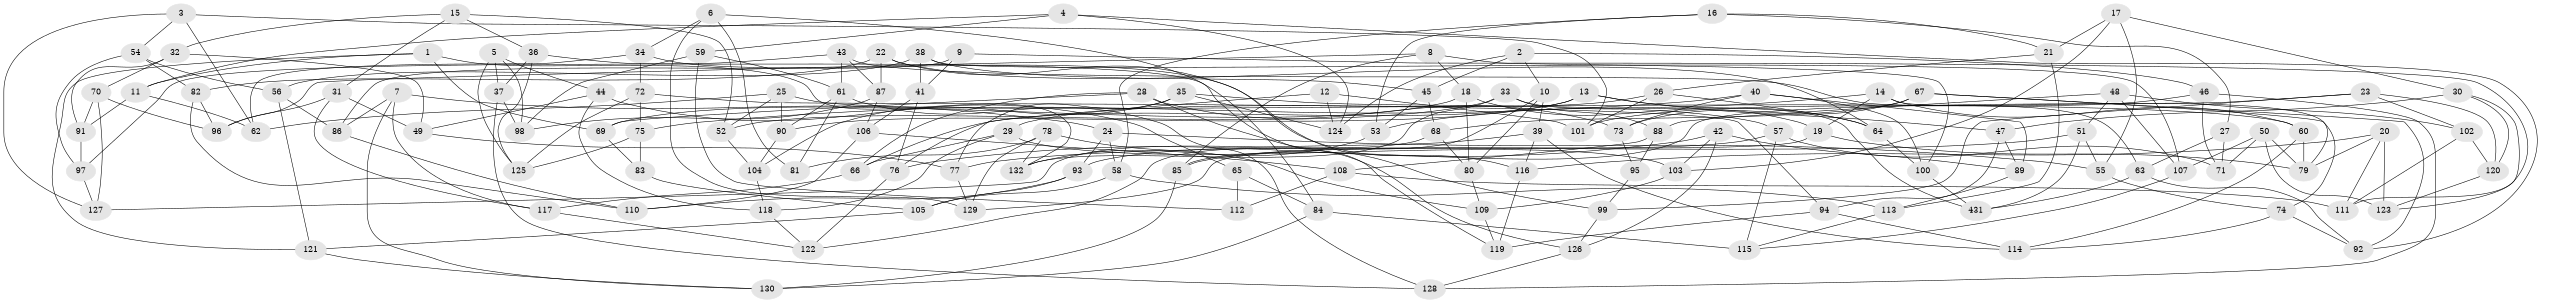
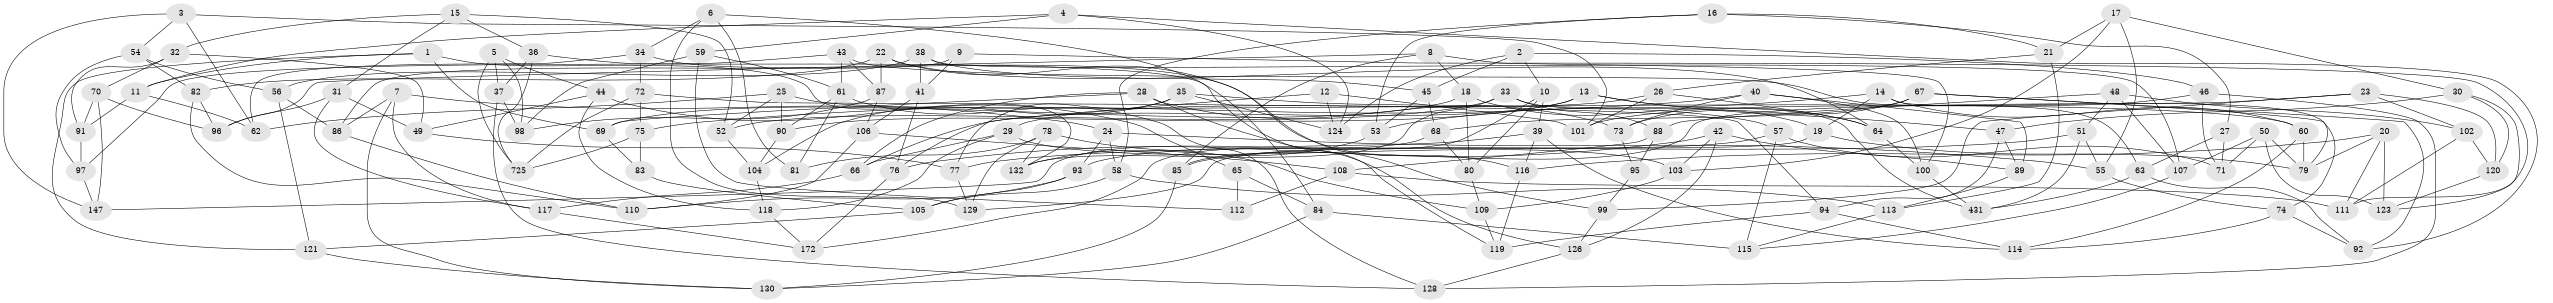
(519, 171) -> (519, 171)
(96, 211) -> (96, 211)
(808, 250) -> (808, 250)
